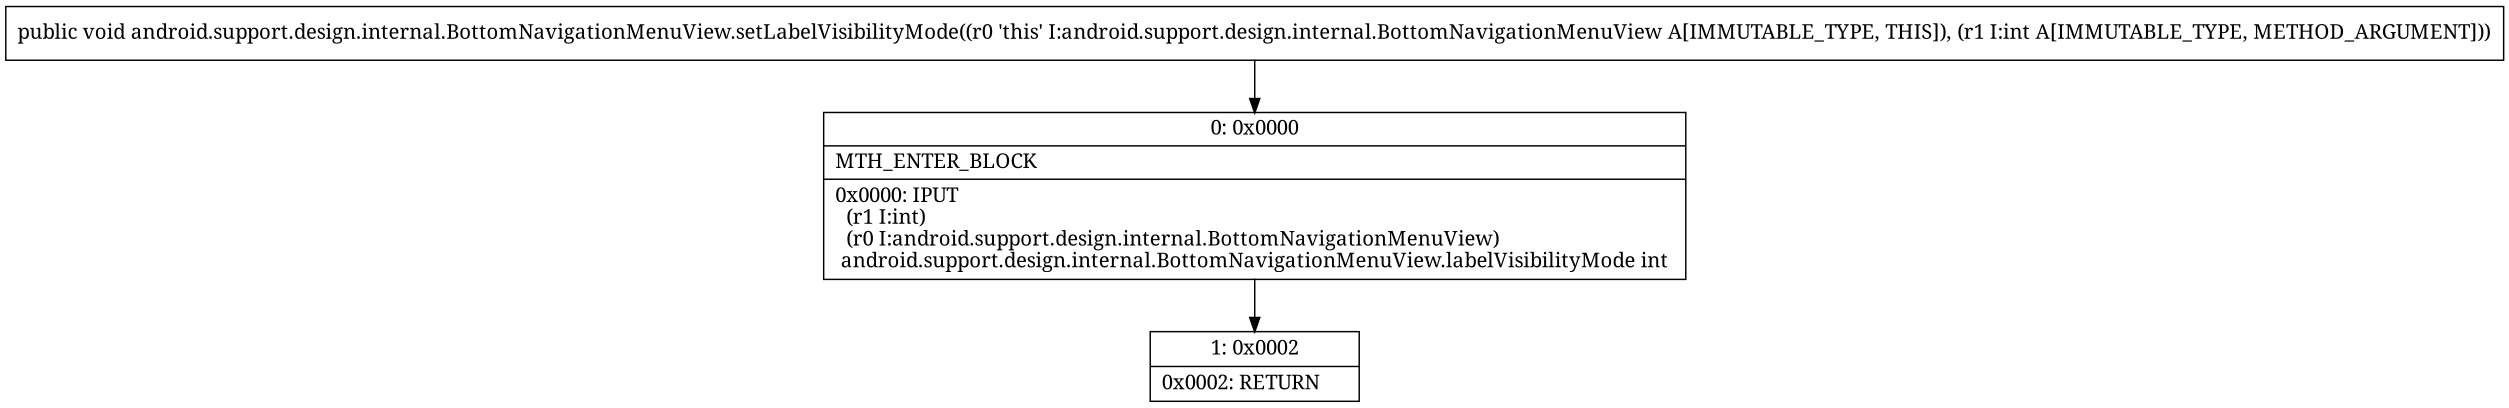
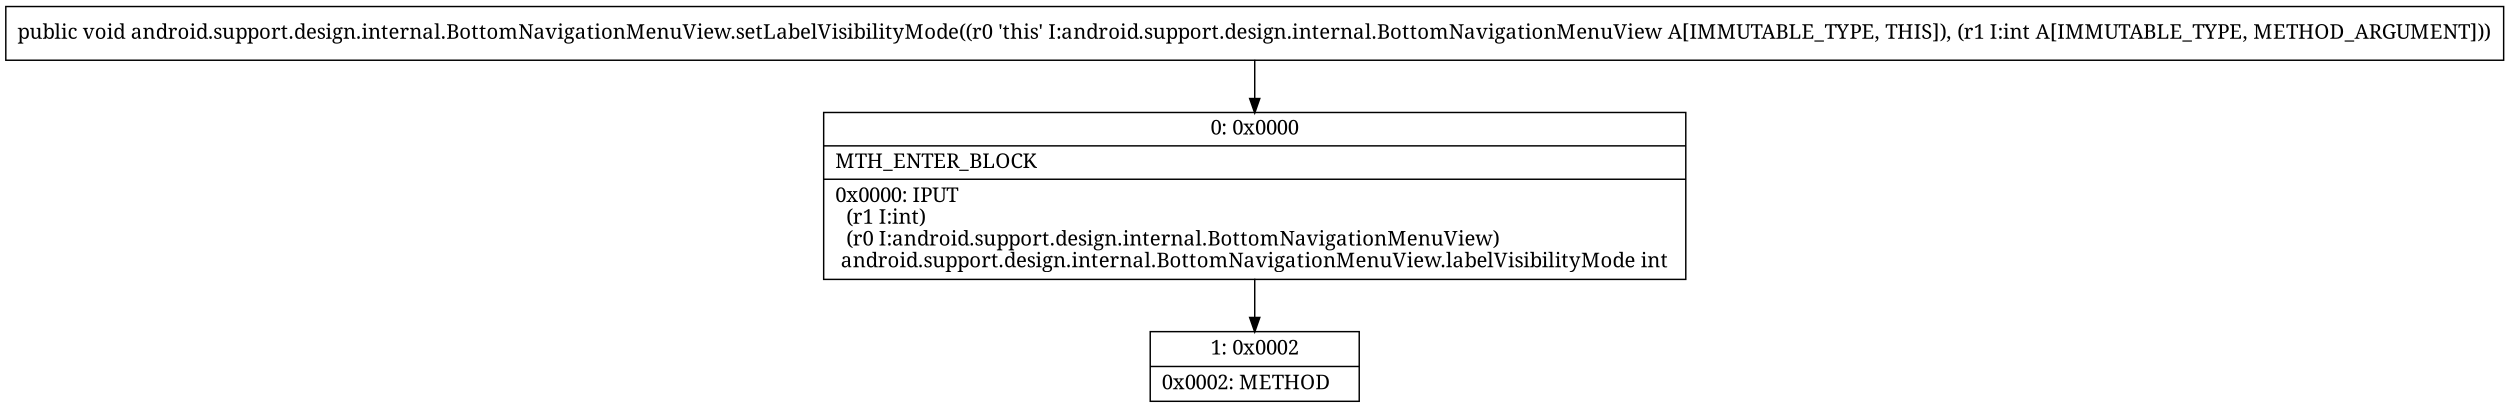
(1250, 383) -> (1255, 383)
